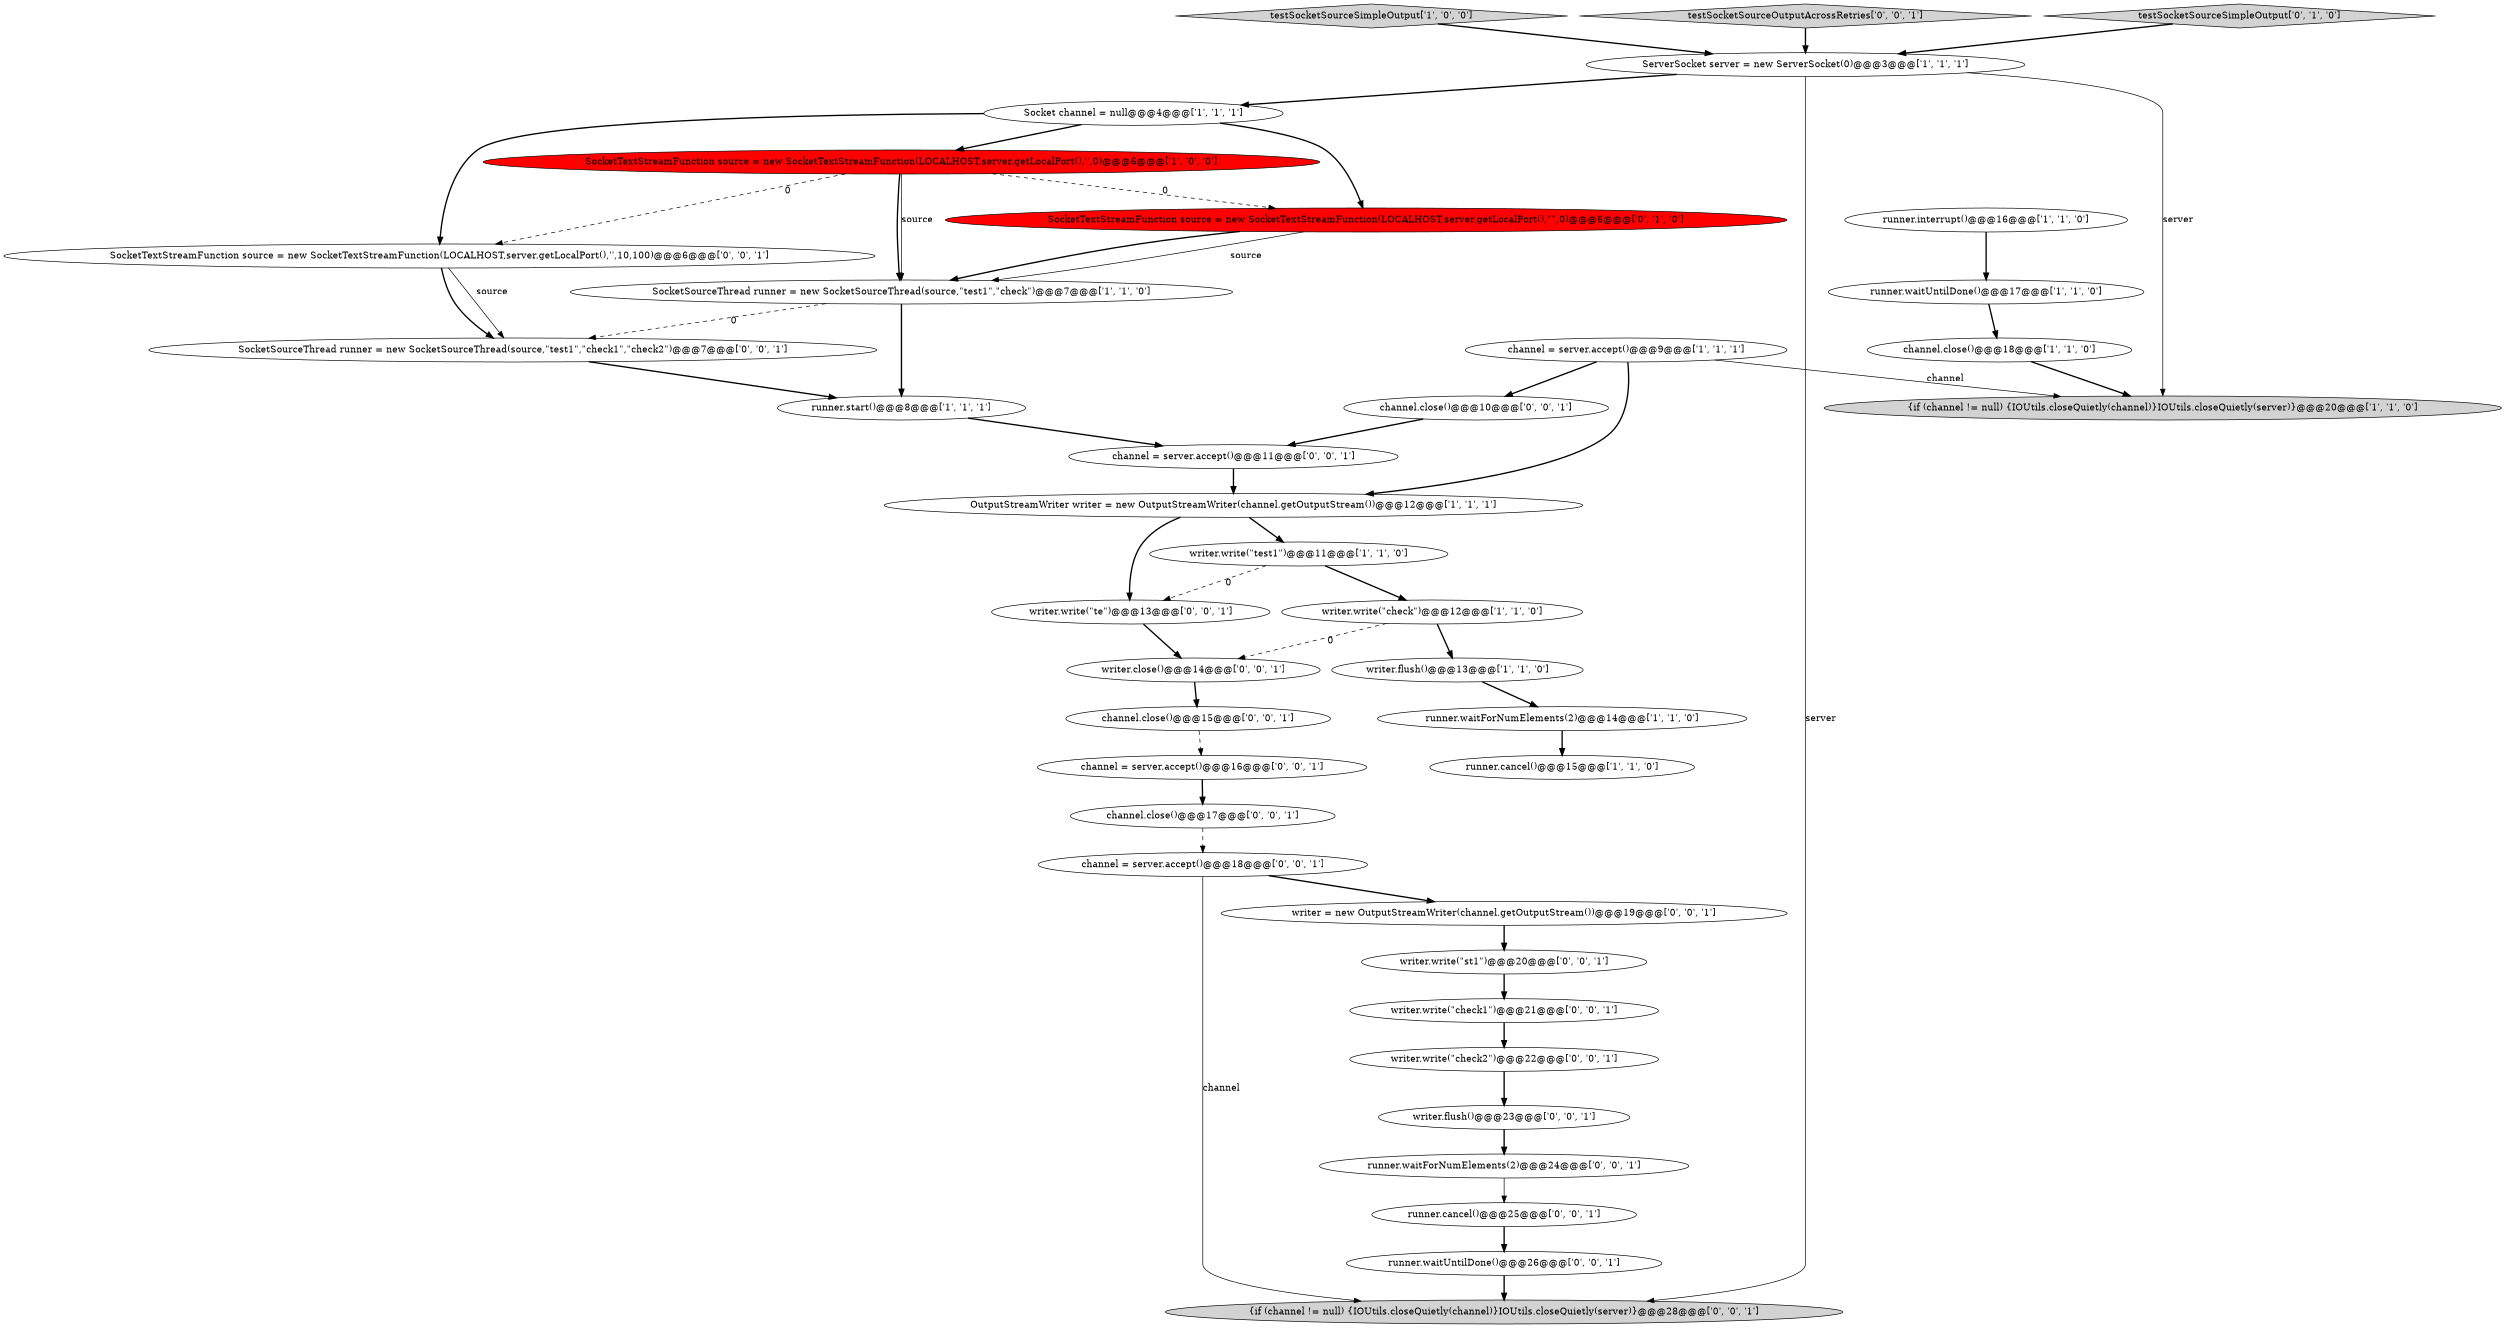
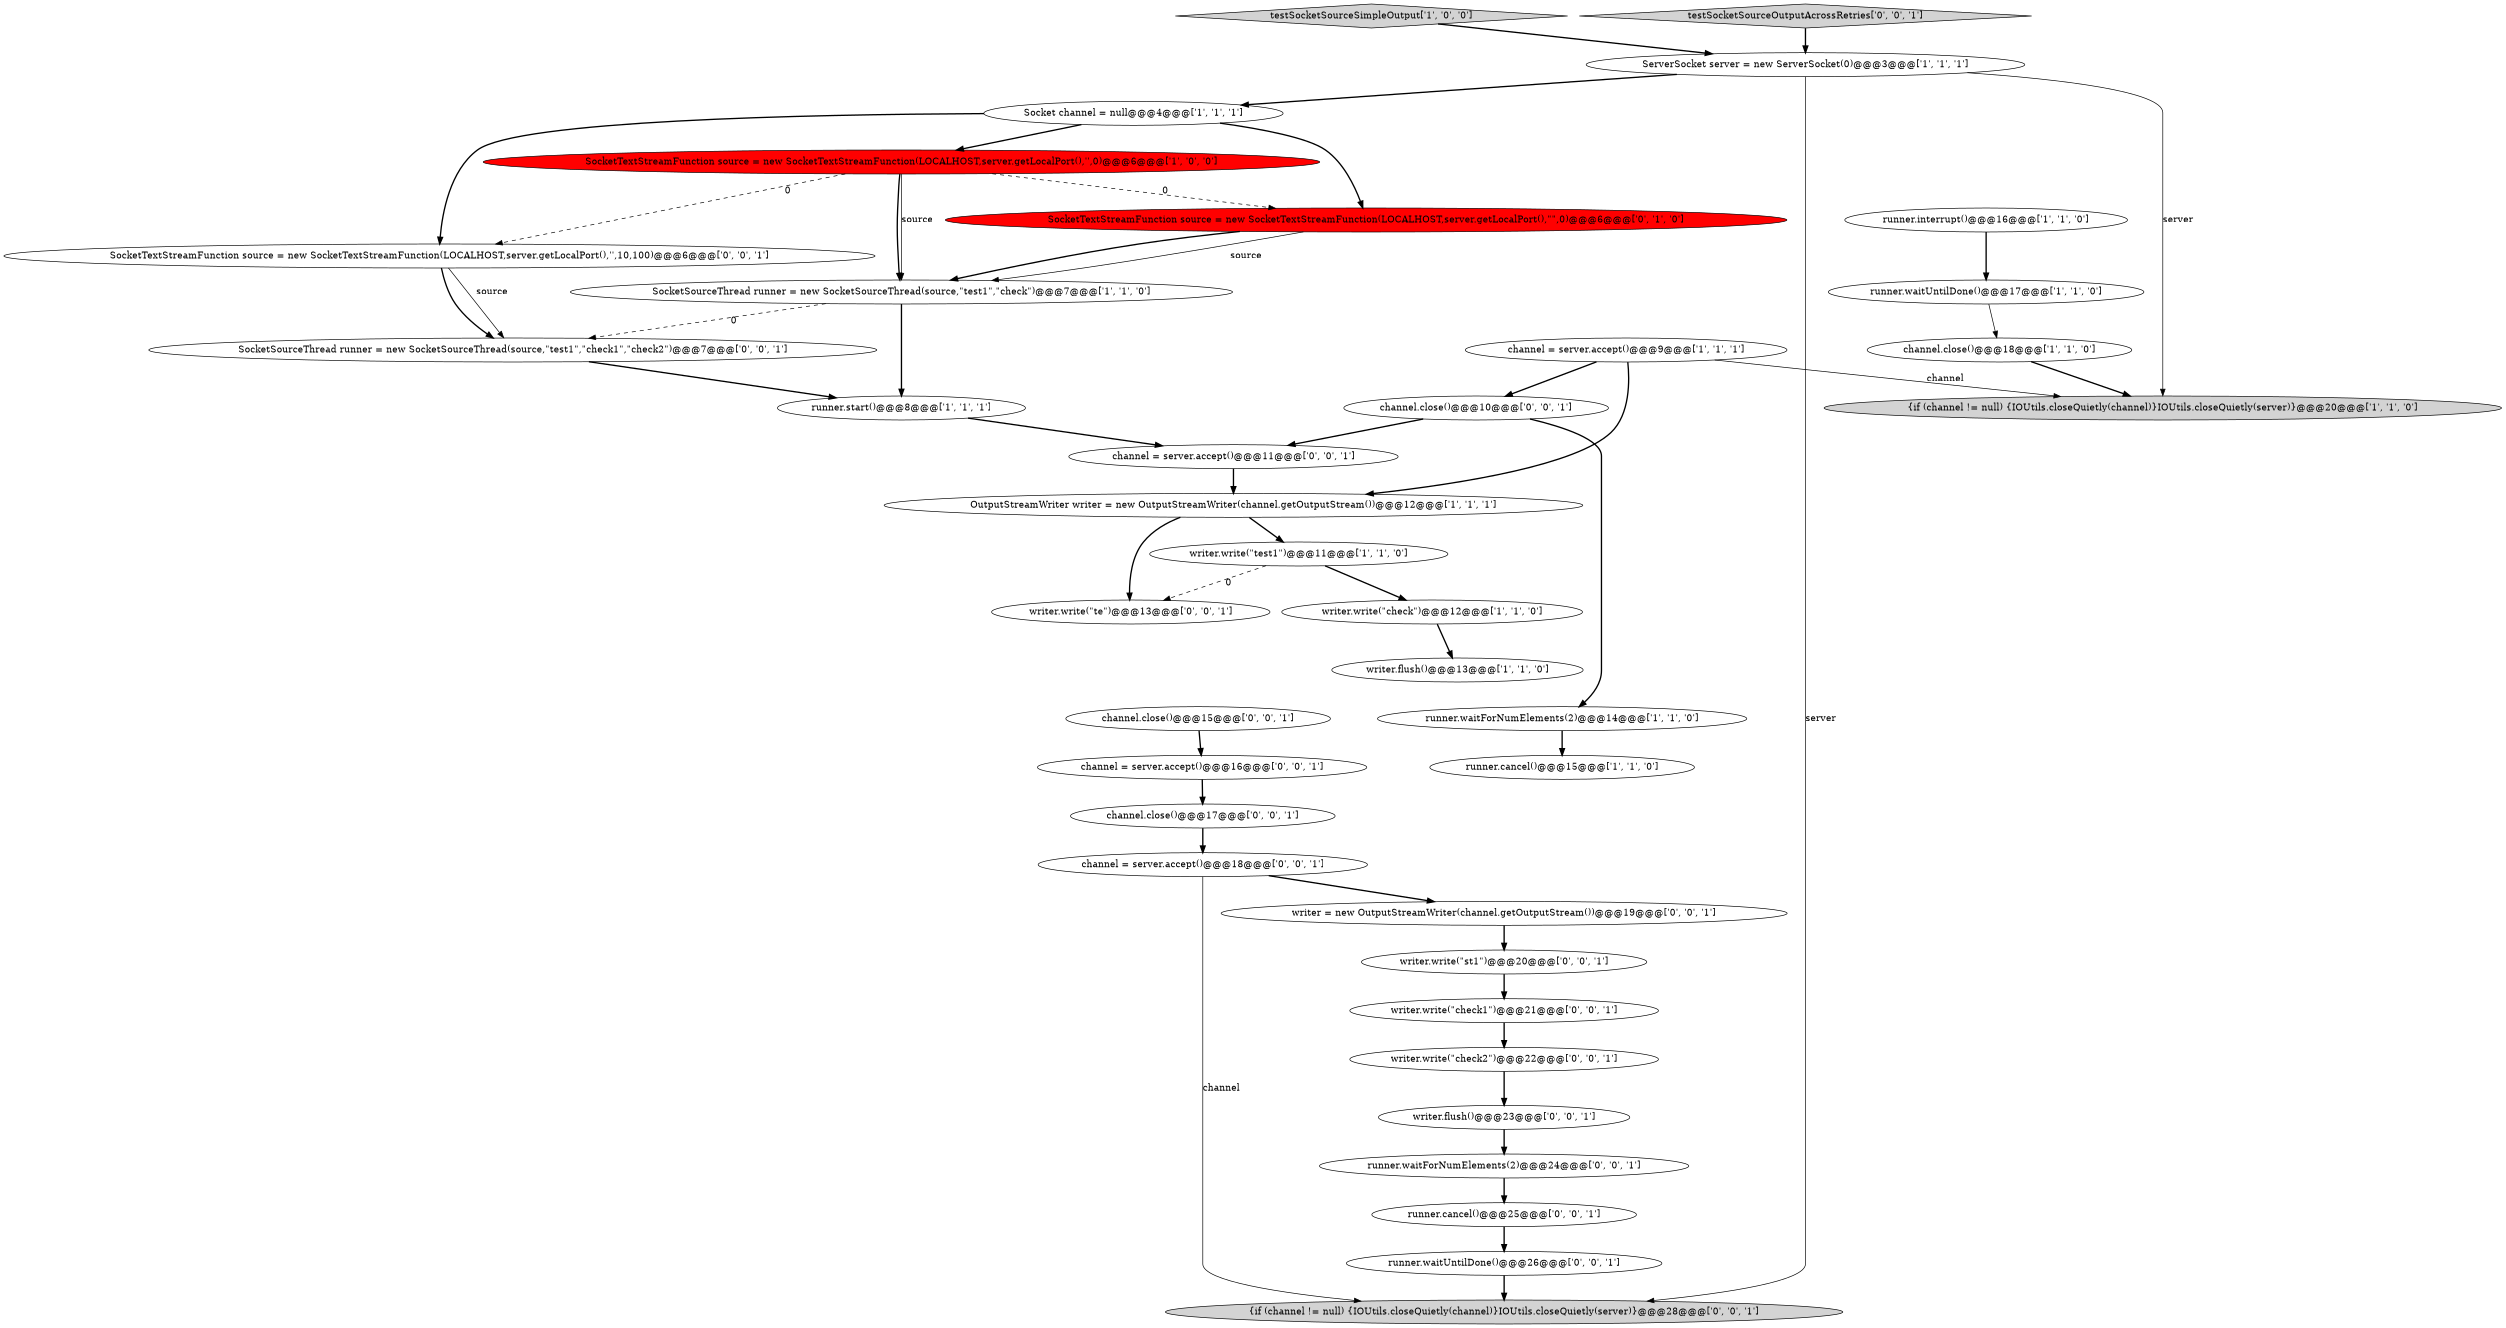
(2239, 16) -> none
(1992, 318) -> (1992, 318)
(1193, 670) -> none
(1507, 693) -> (1601, 540)
(1200, 740) -> (1200, 740)
(1203, 837) -> (1203, 837)
(1504, 1187) -> (1504, 1187)
